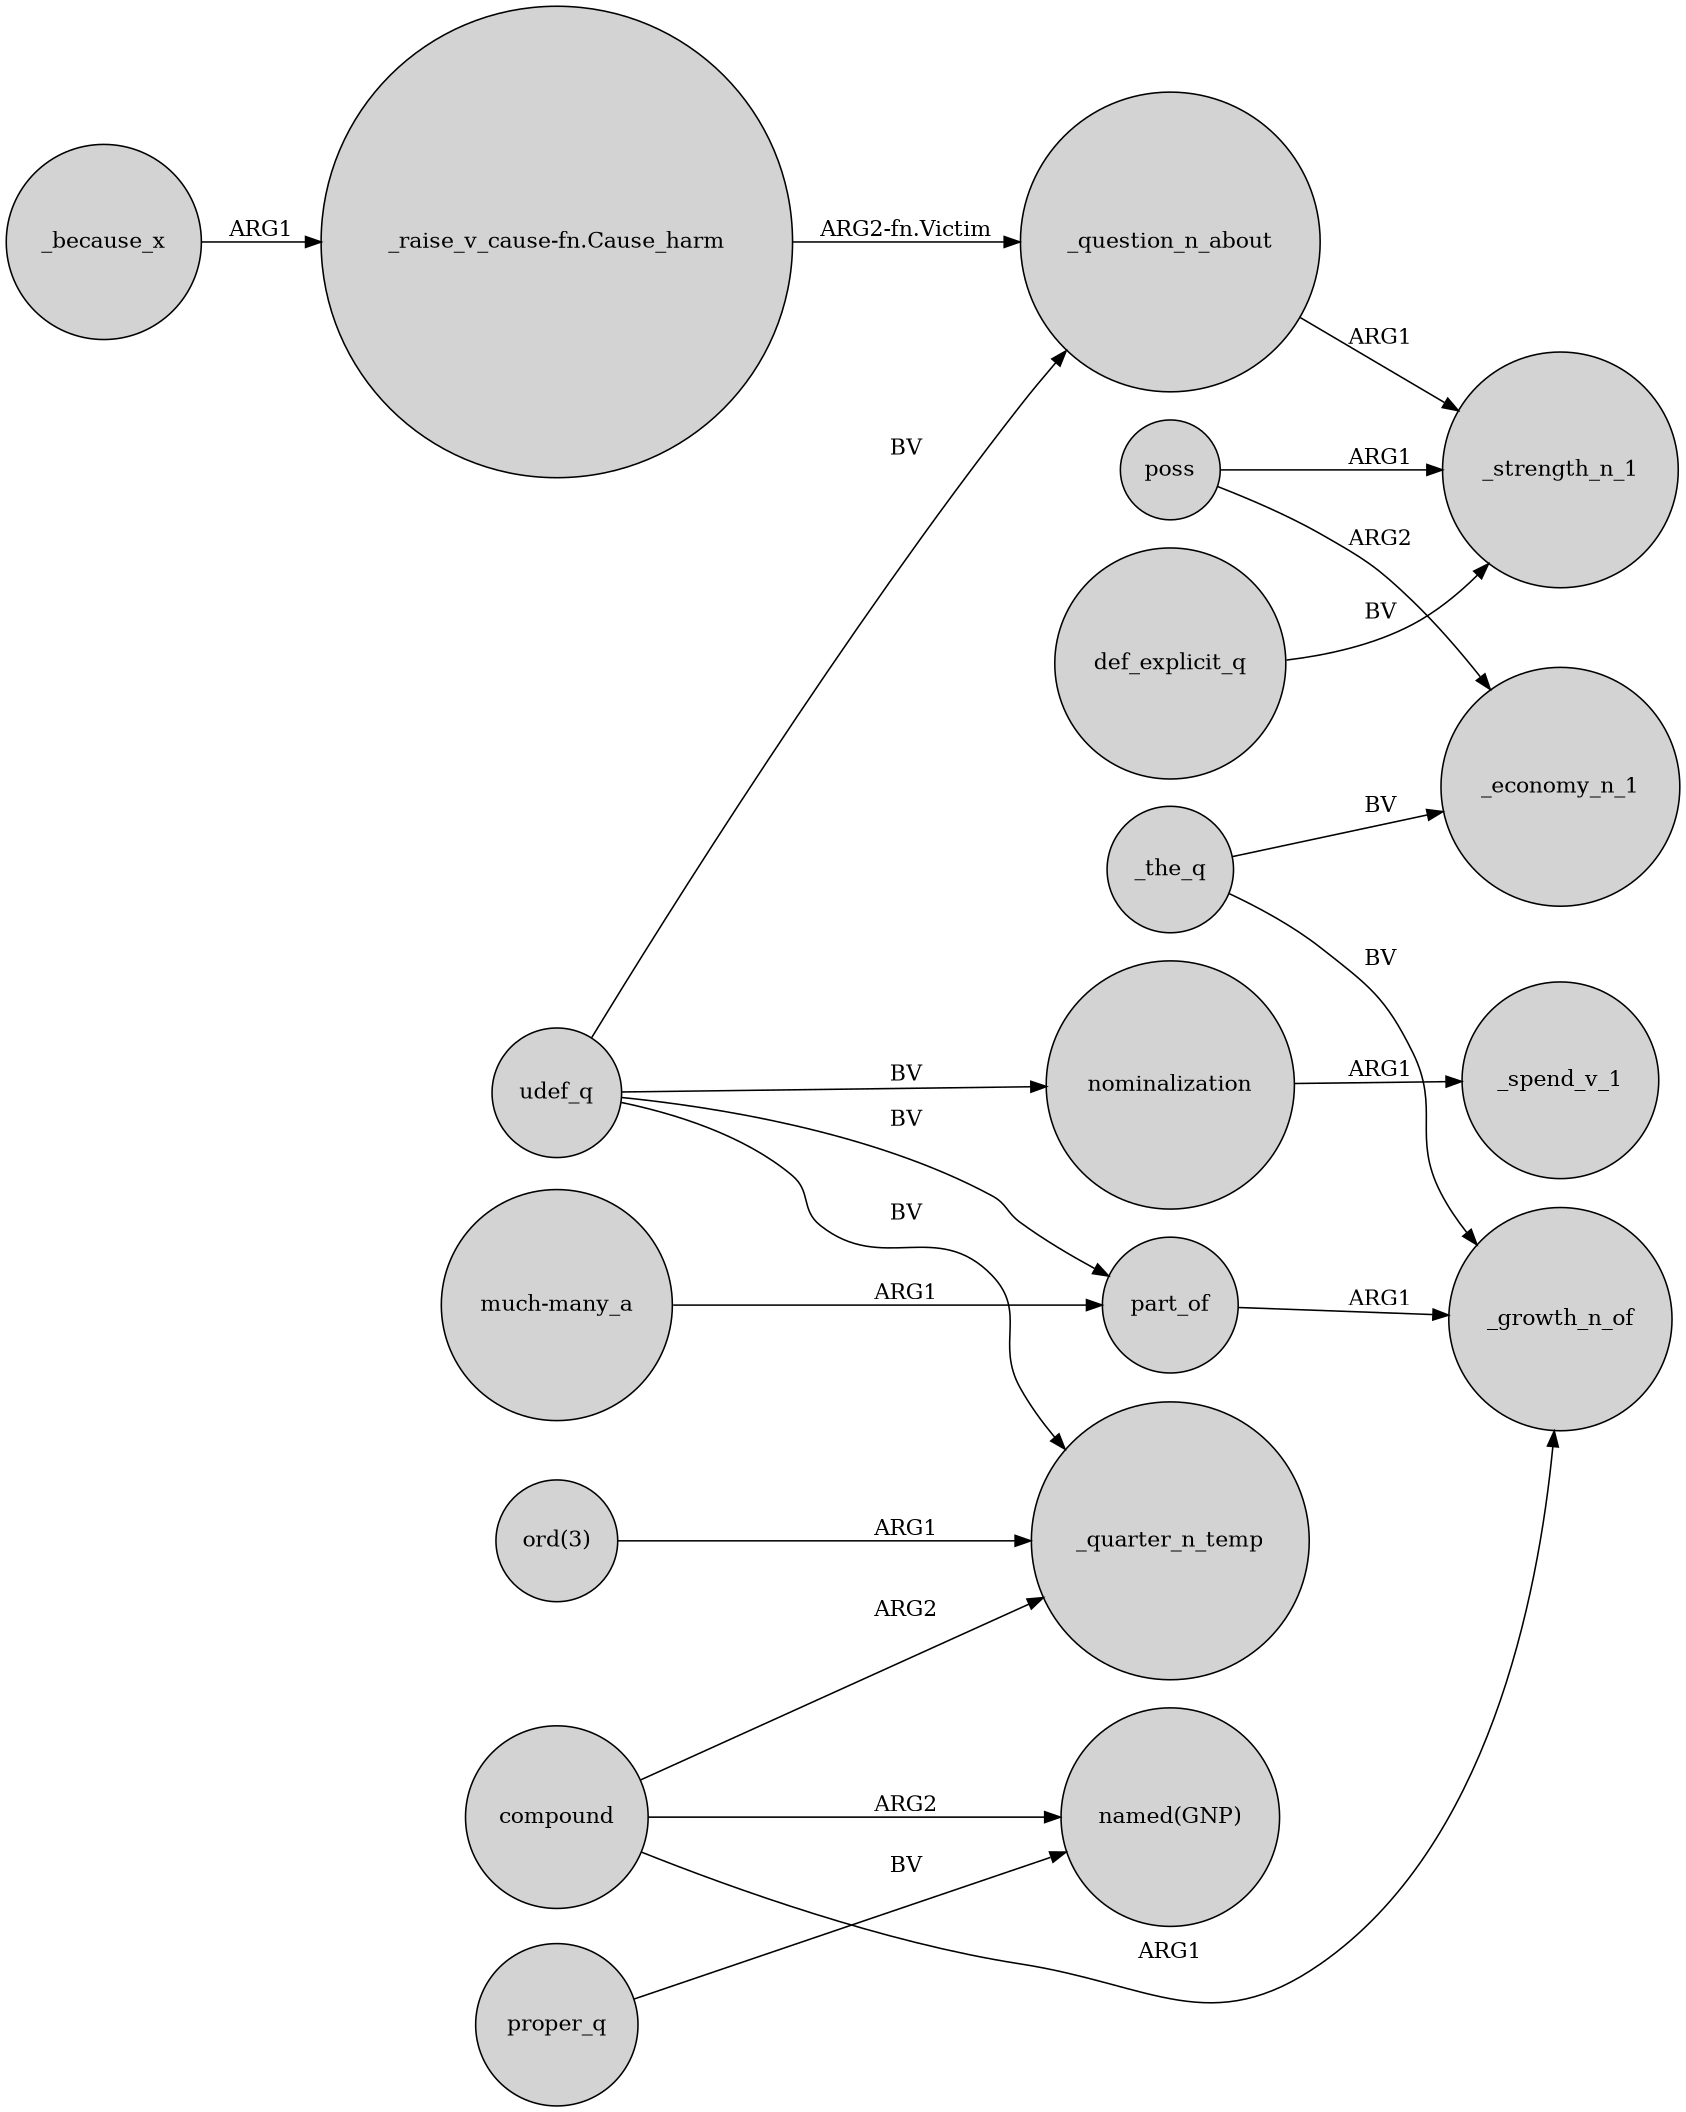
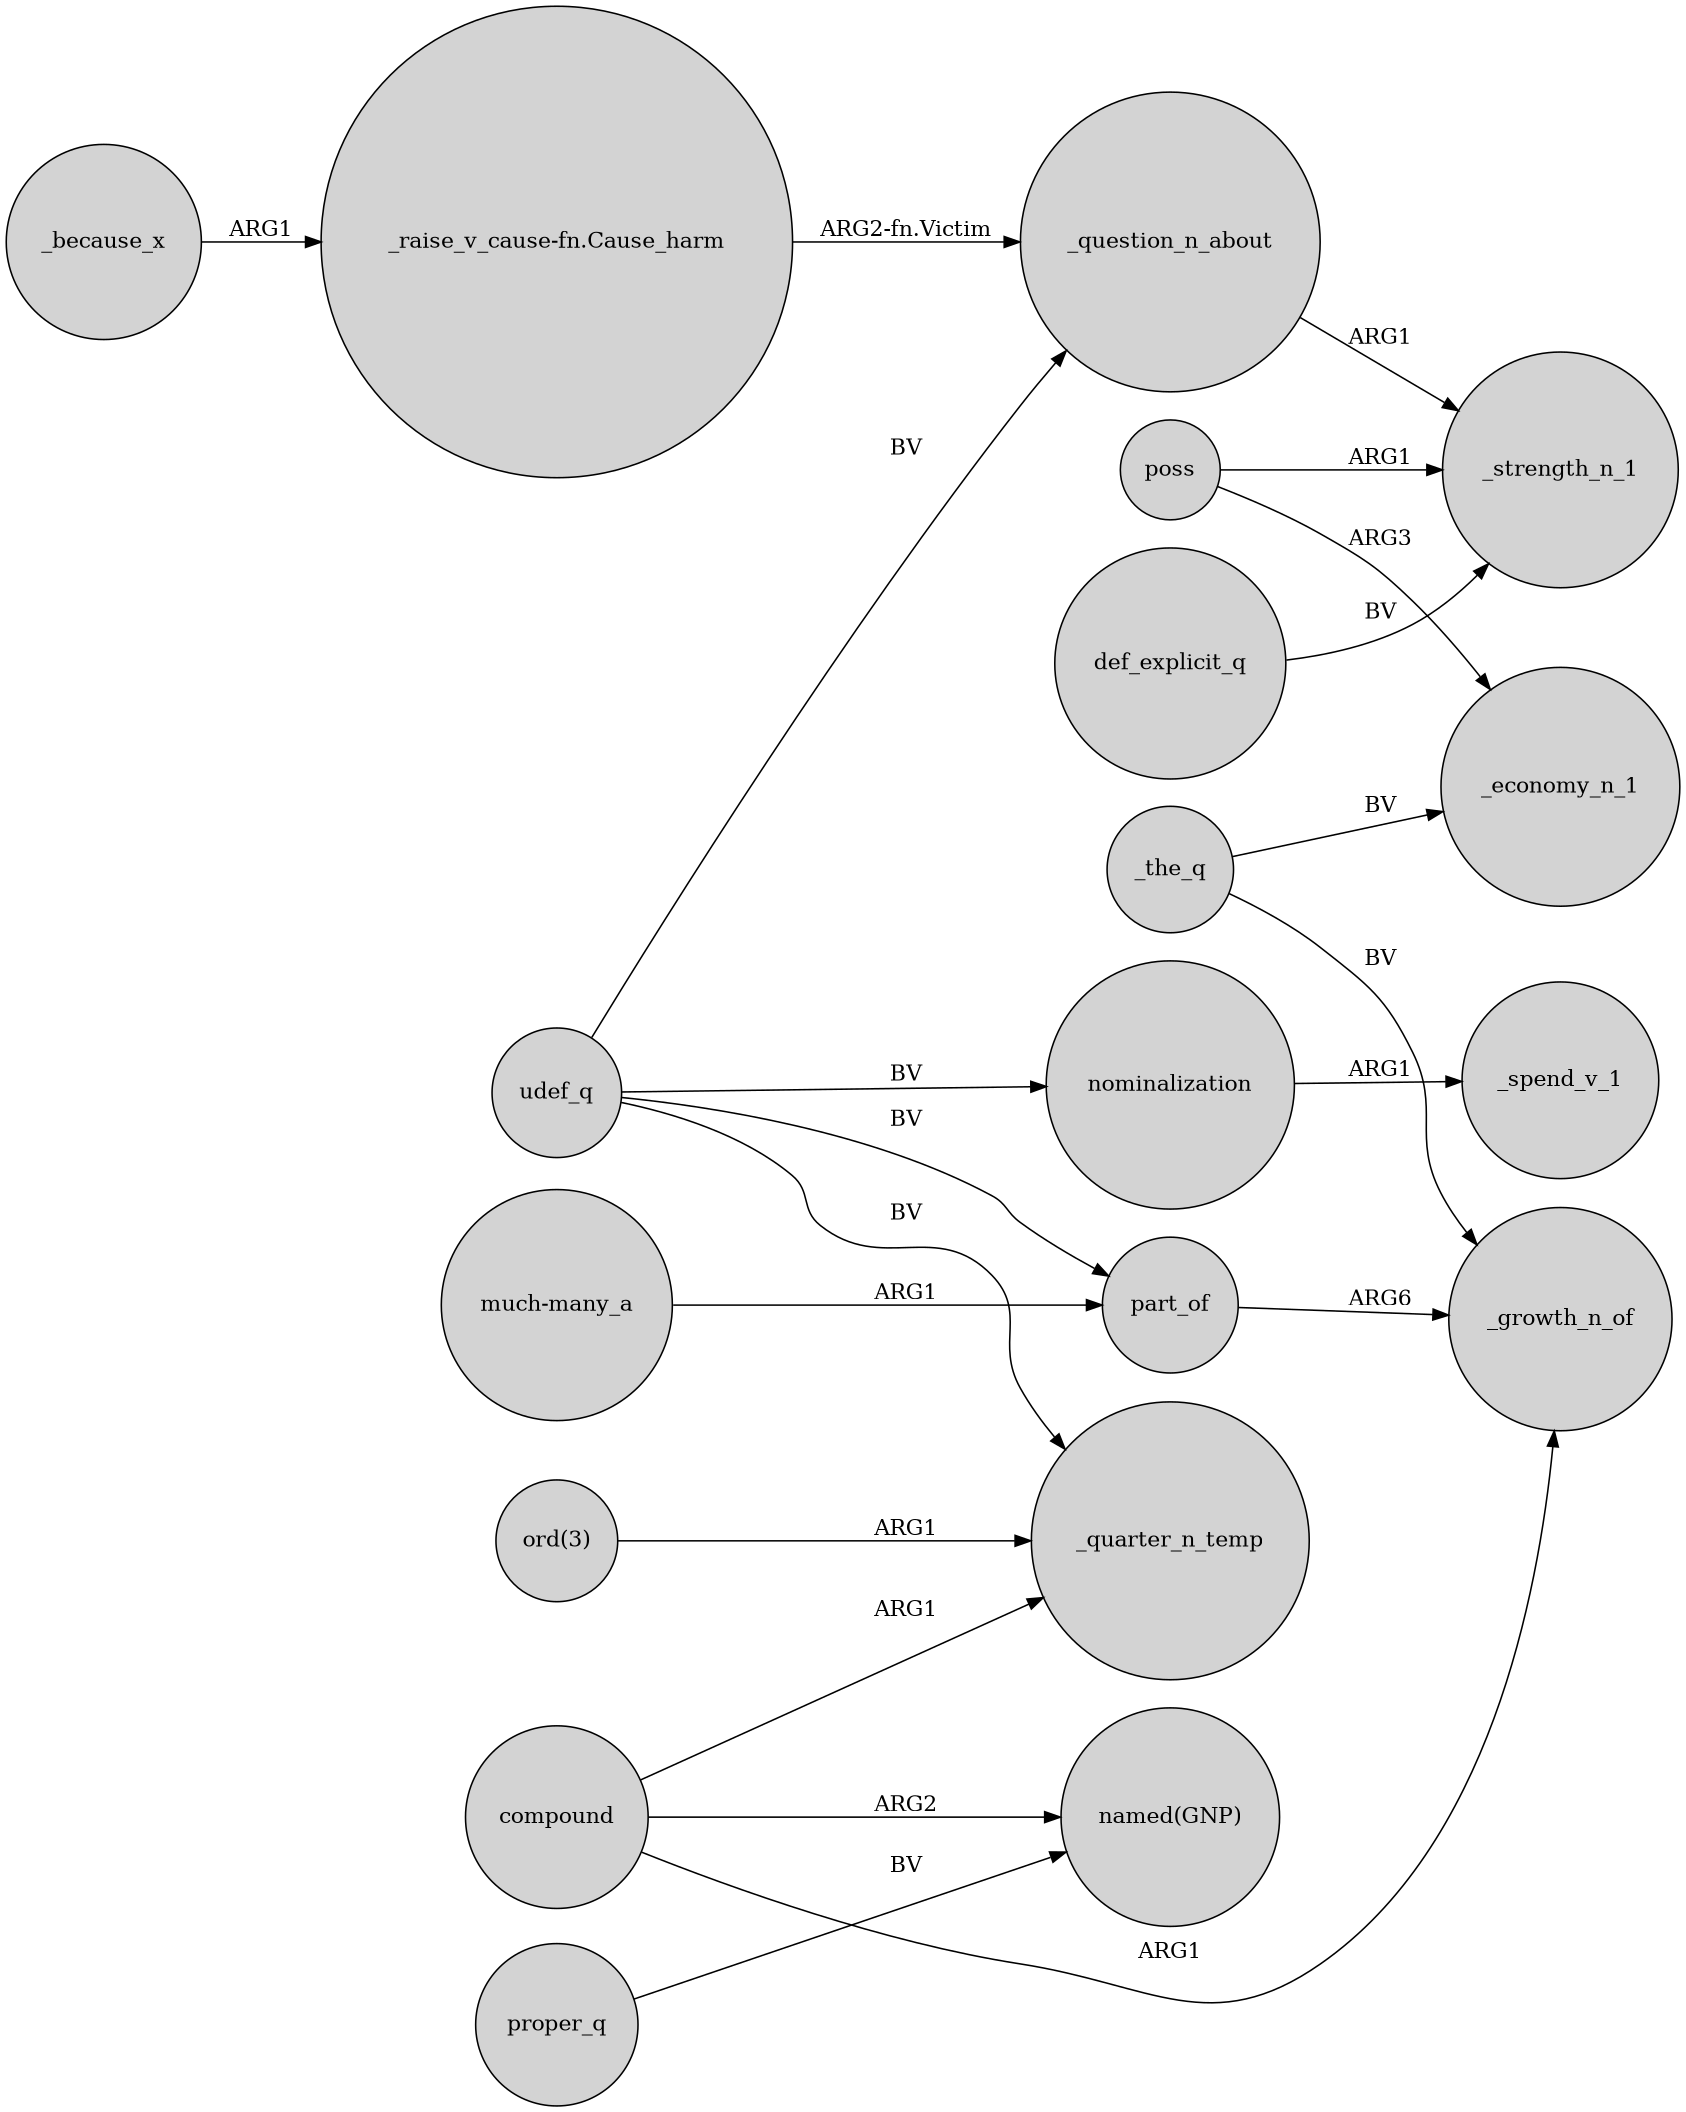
(1381, 539) -> (1381, 539)
(1381, 1300) -> (1381, 1300)
(906, 1610) -> (906, 1610)
